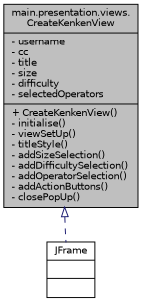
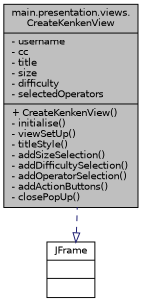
(65, 230) -> (77, 220)
